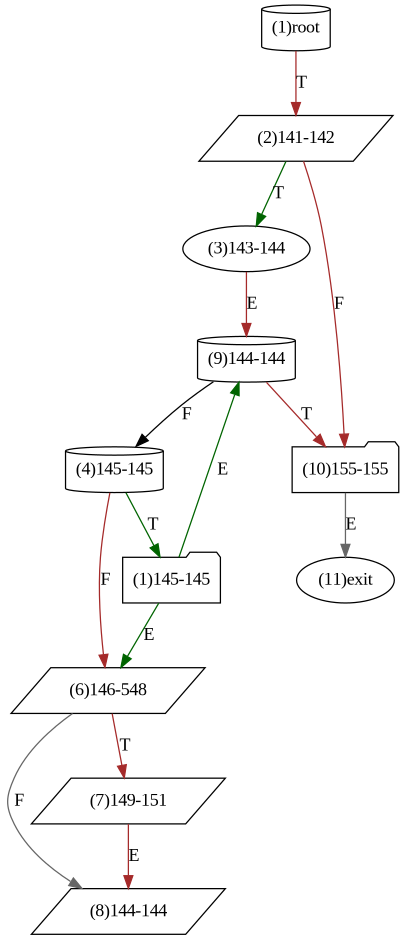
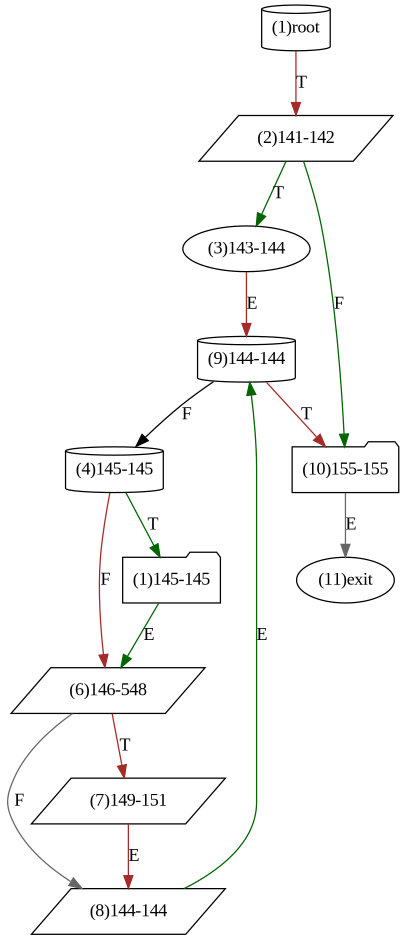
(332, 296) -> (332, 296)
(207, 476) -> (257, 658)
